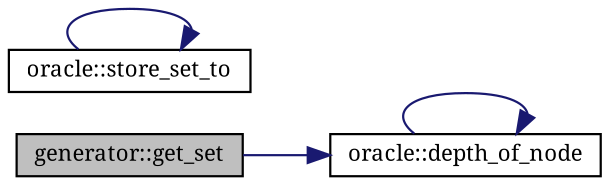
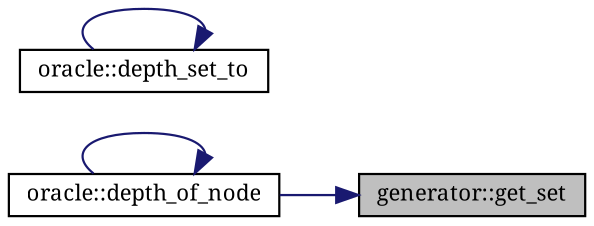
(130, 71) -> (144, 71)
(275, 155) -> (308, 195)
